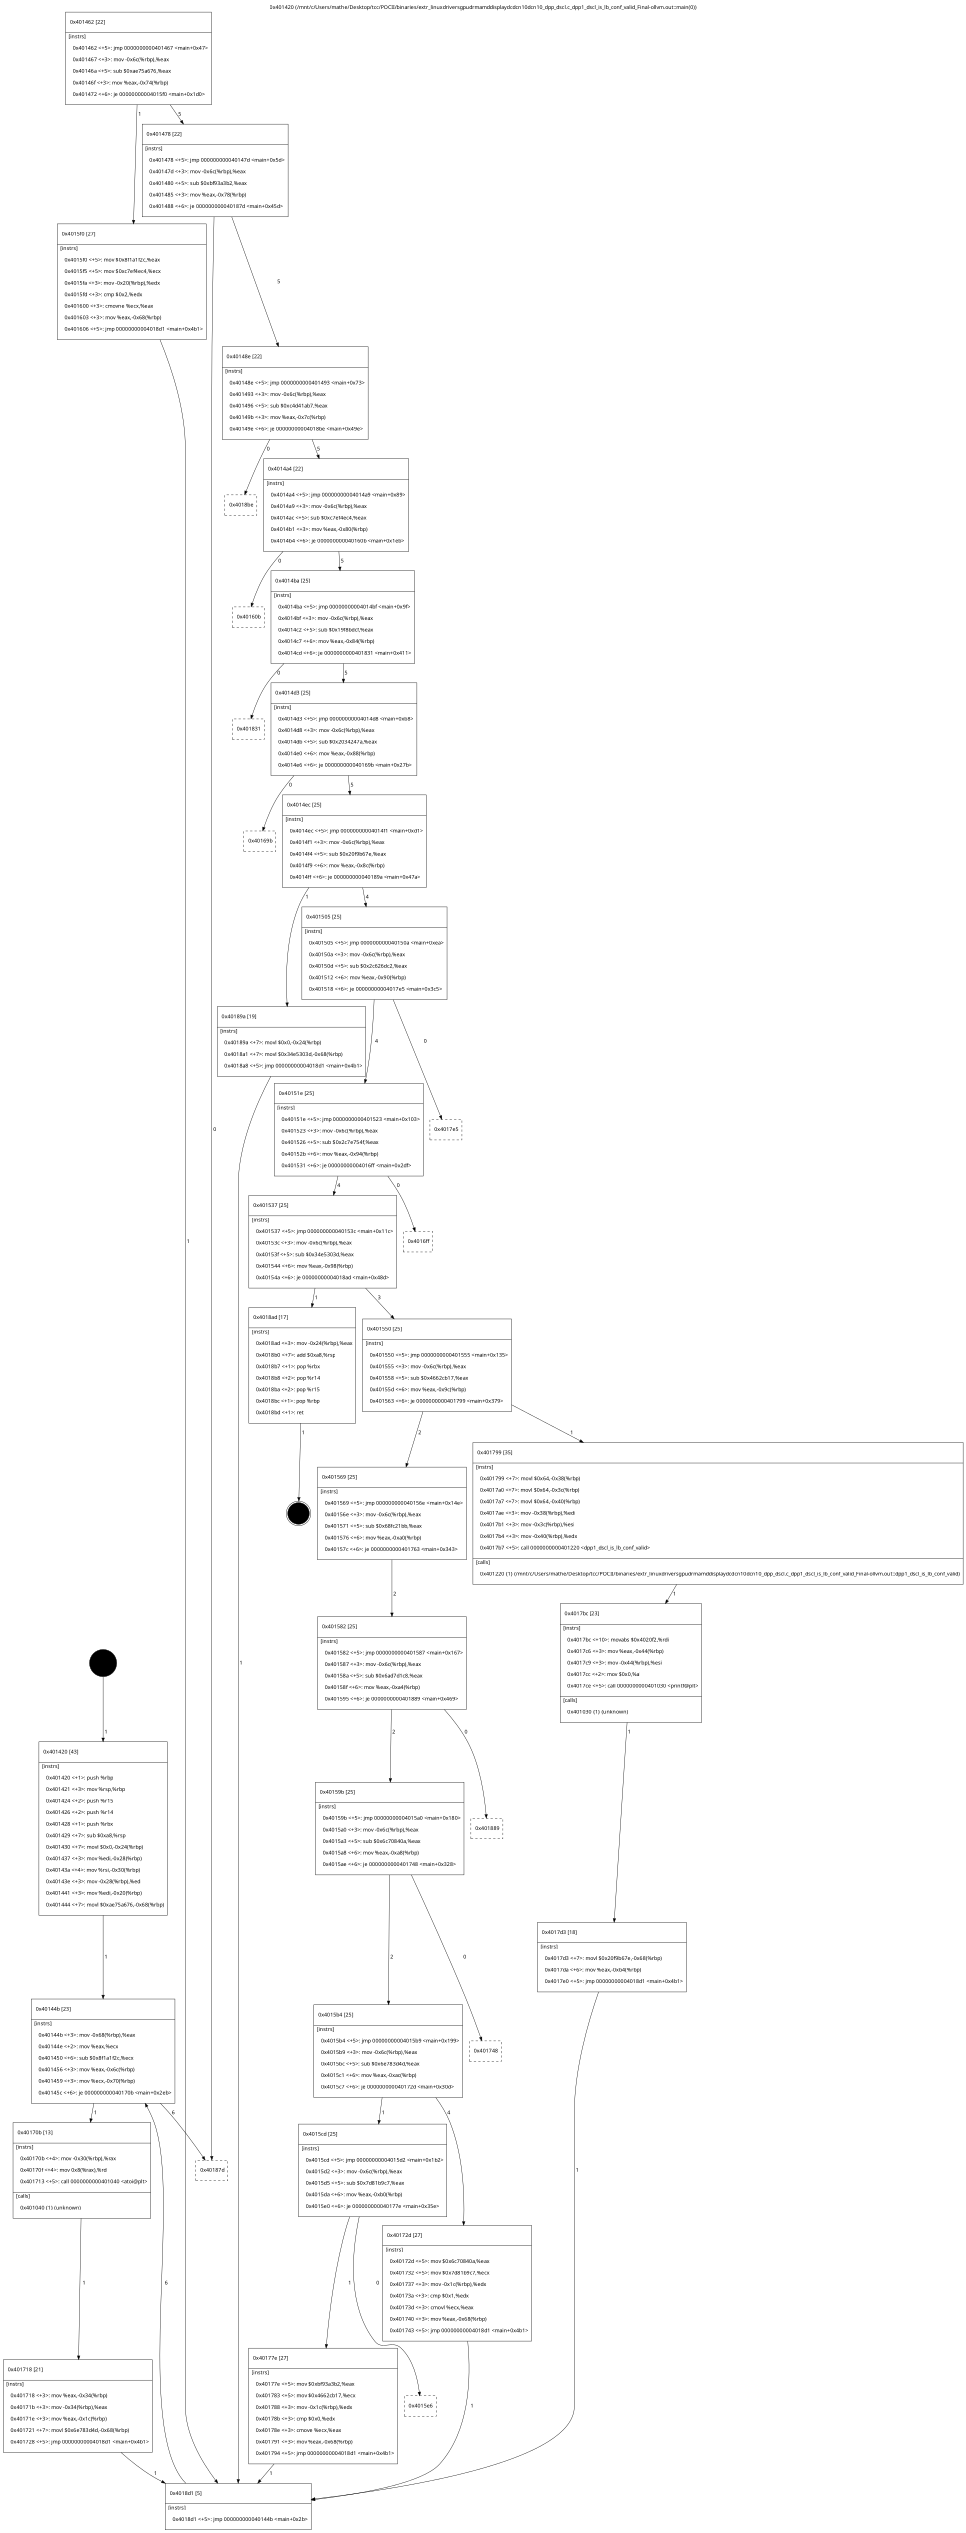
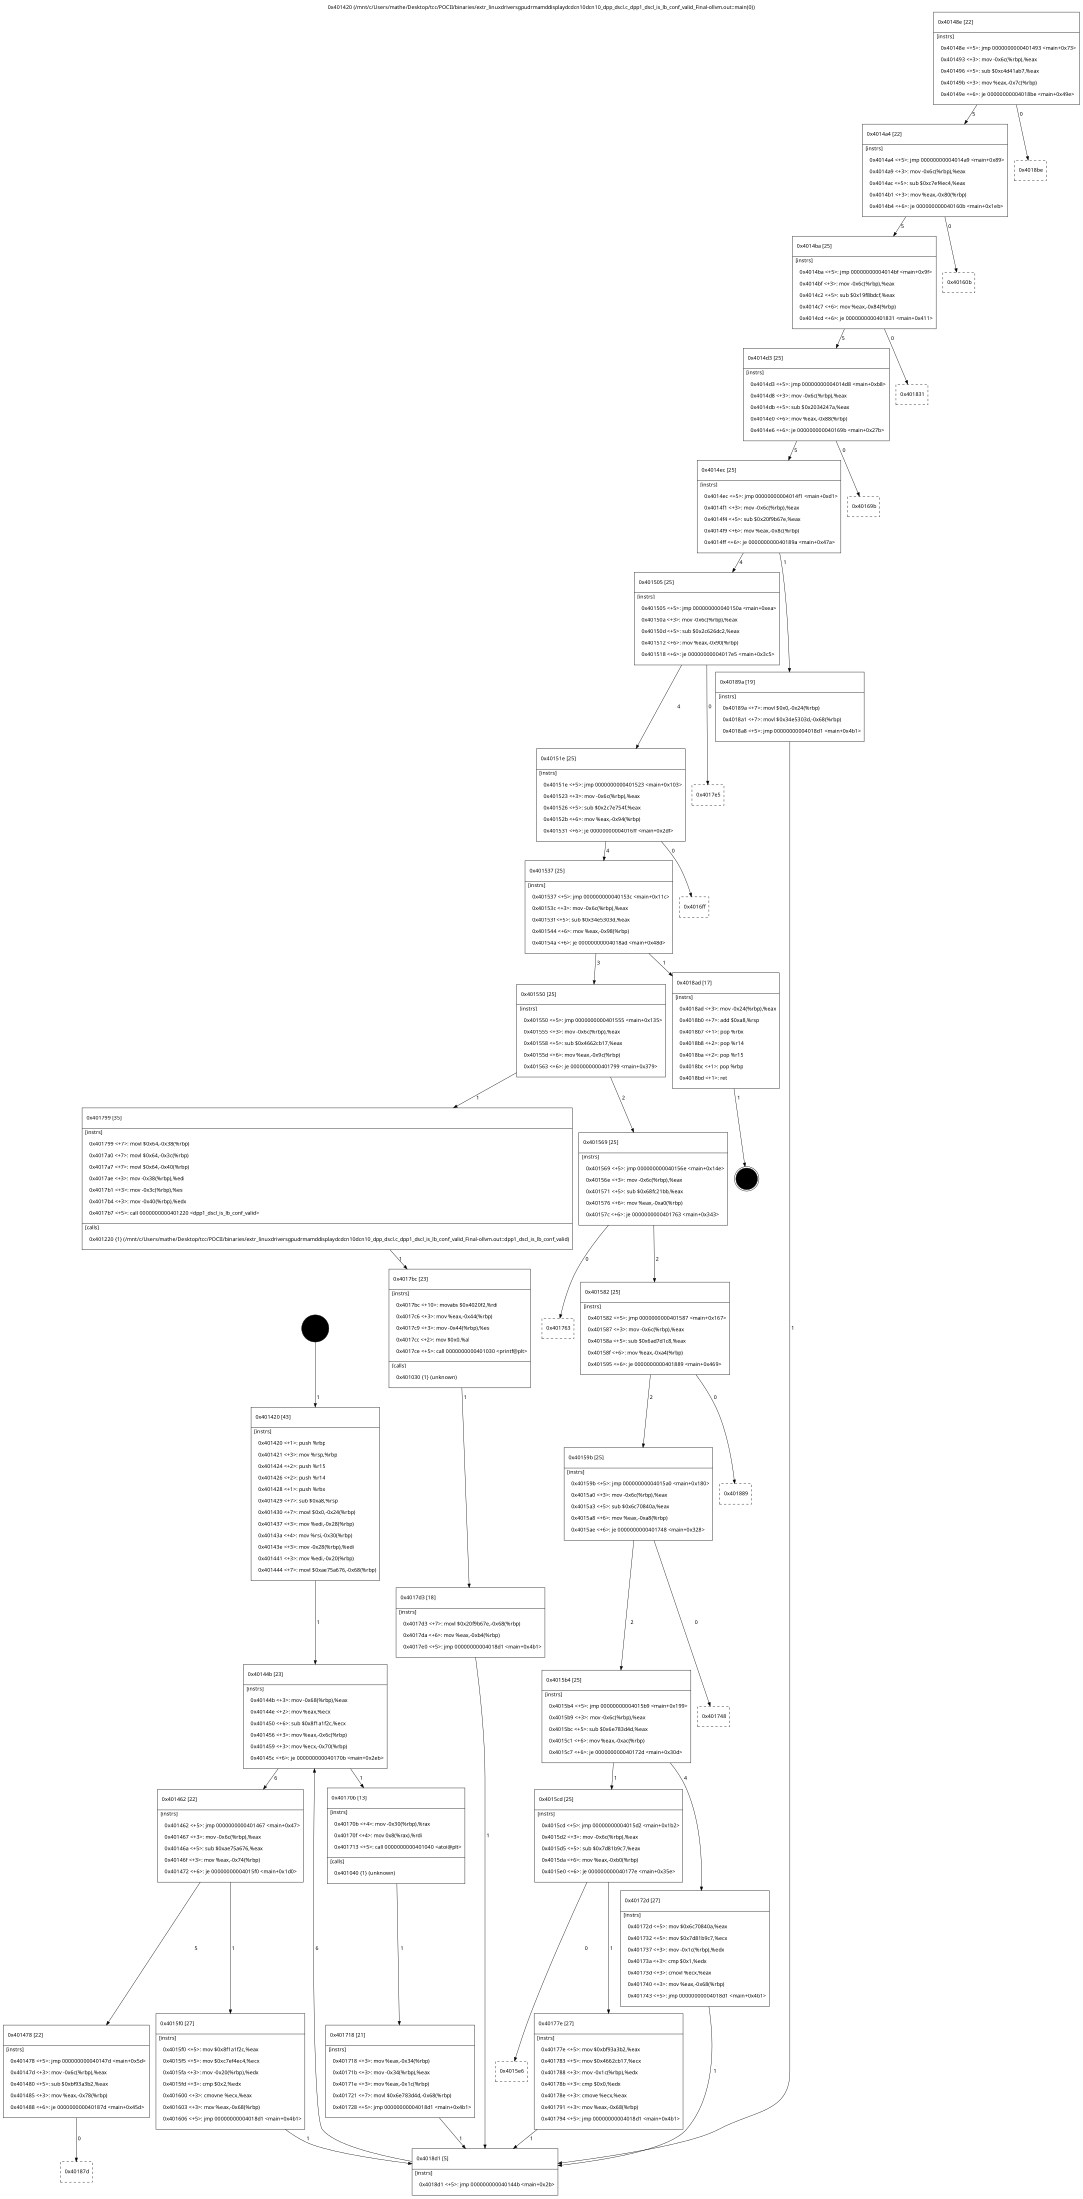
(255, 280) -> none
none -> (558, 1328)
(183, 2129) -> (272, 1777)
